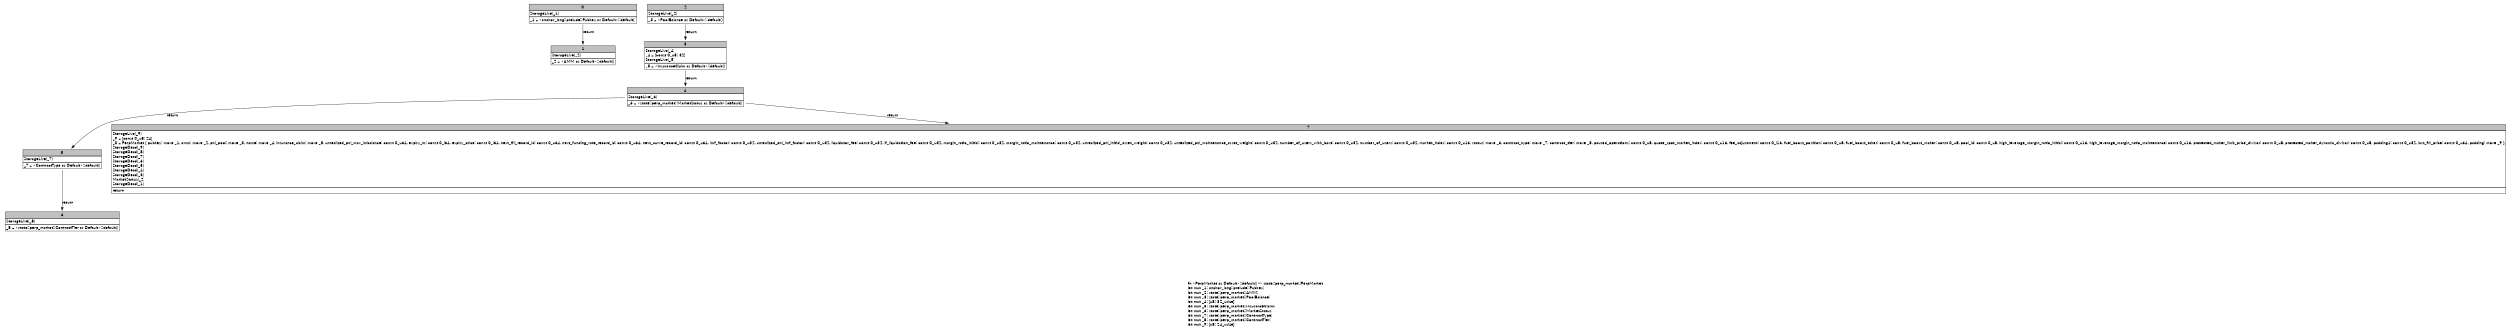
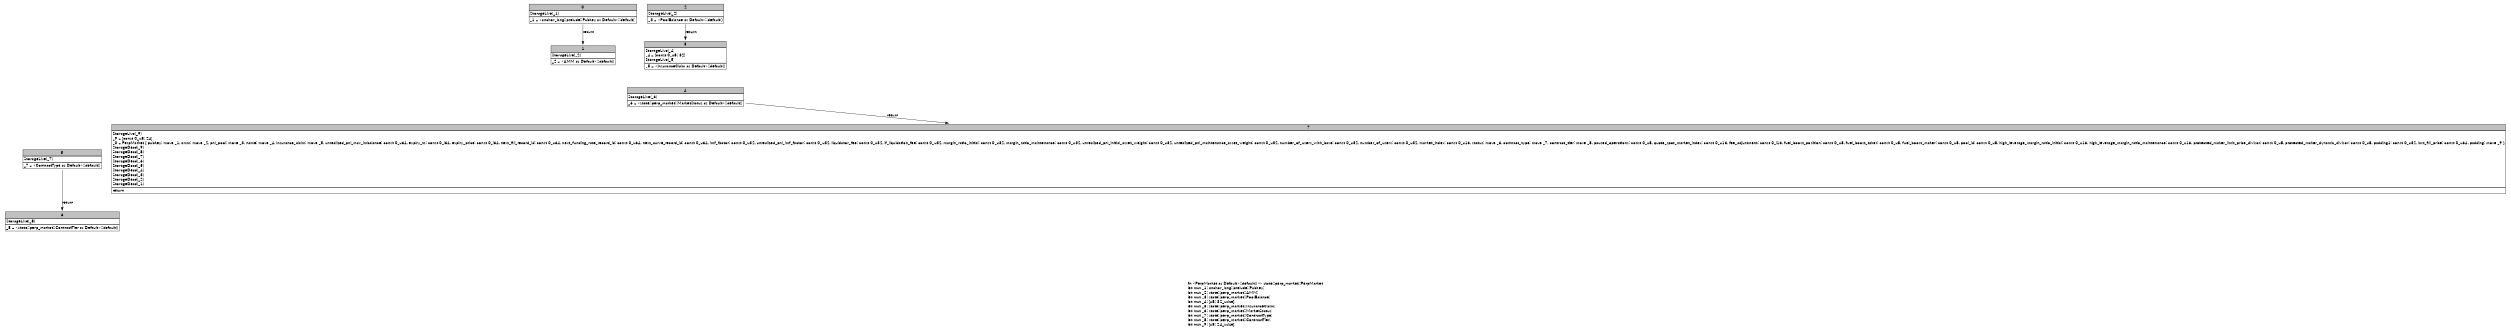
(685, 77) -> none
(345, 104) -> none
(129, 179) -> (128, 179)
